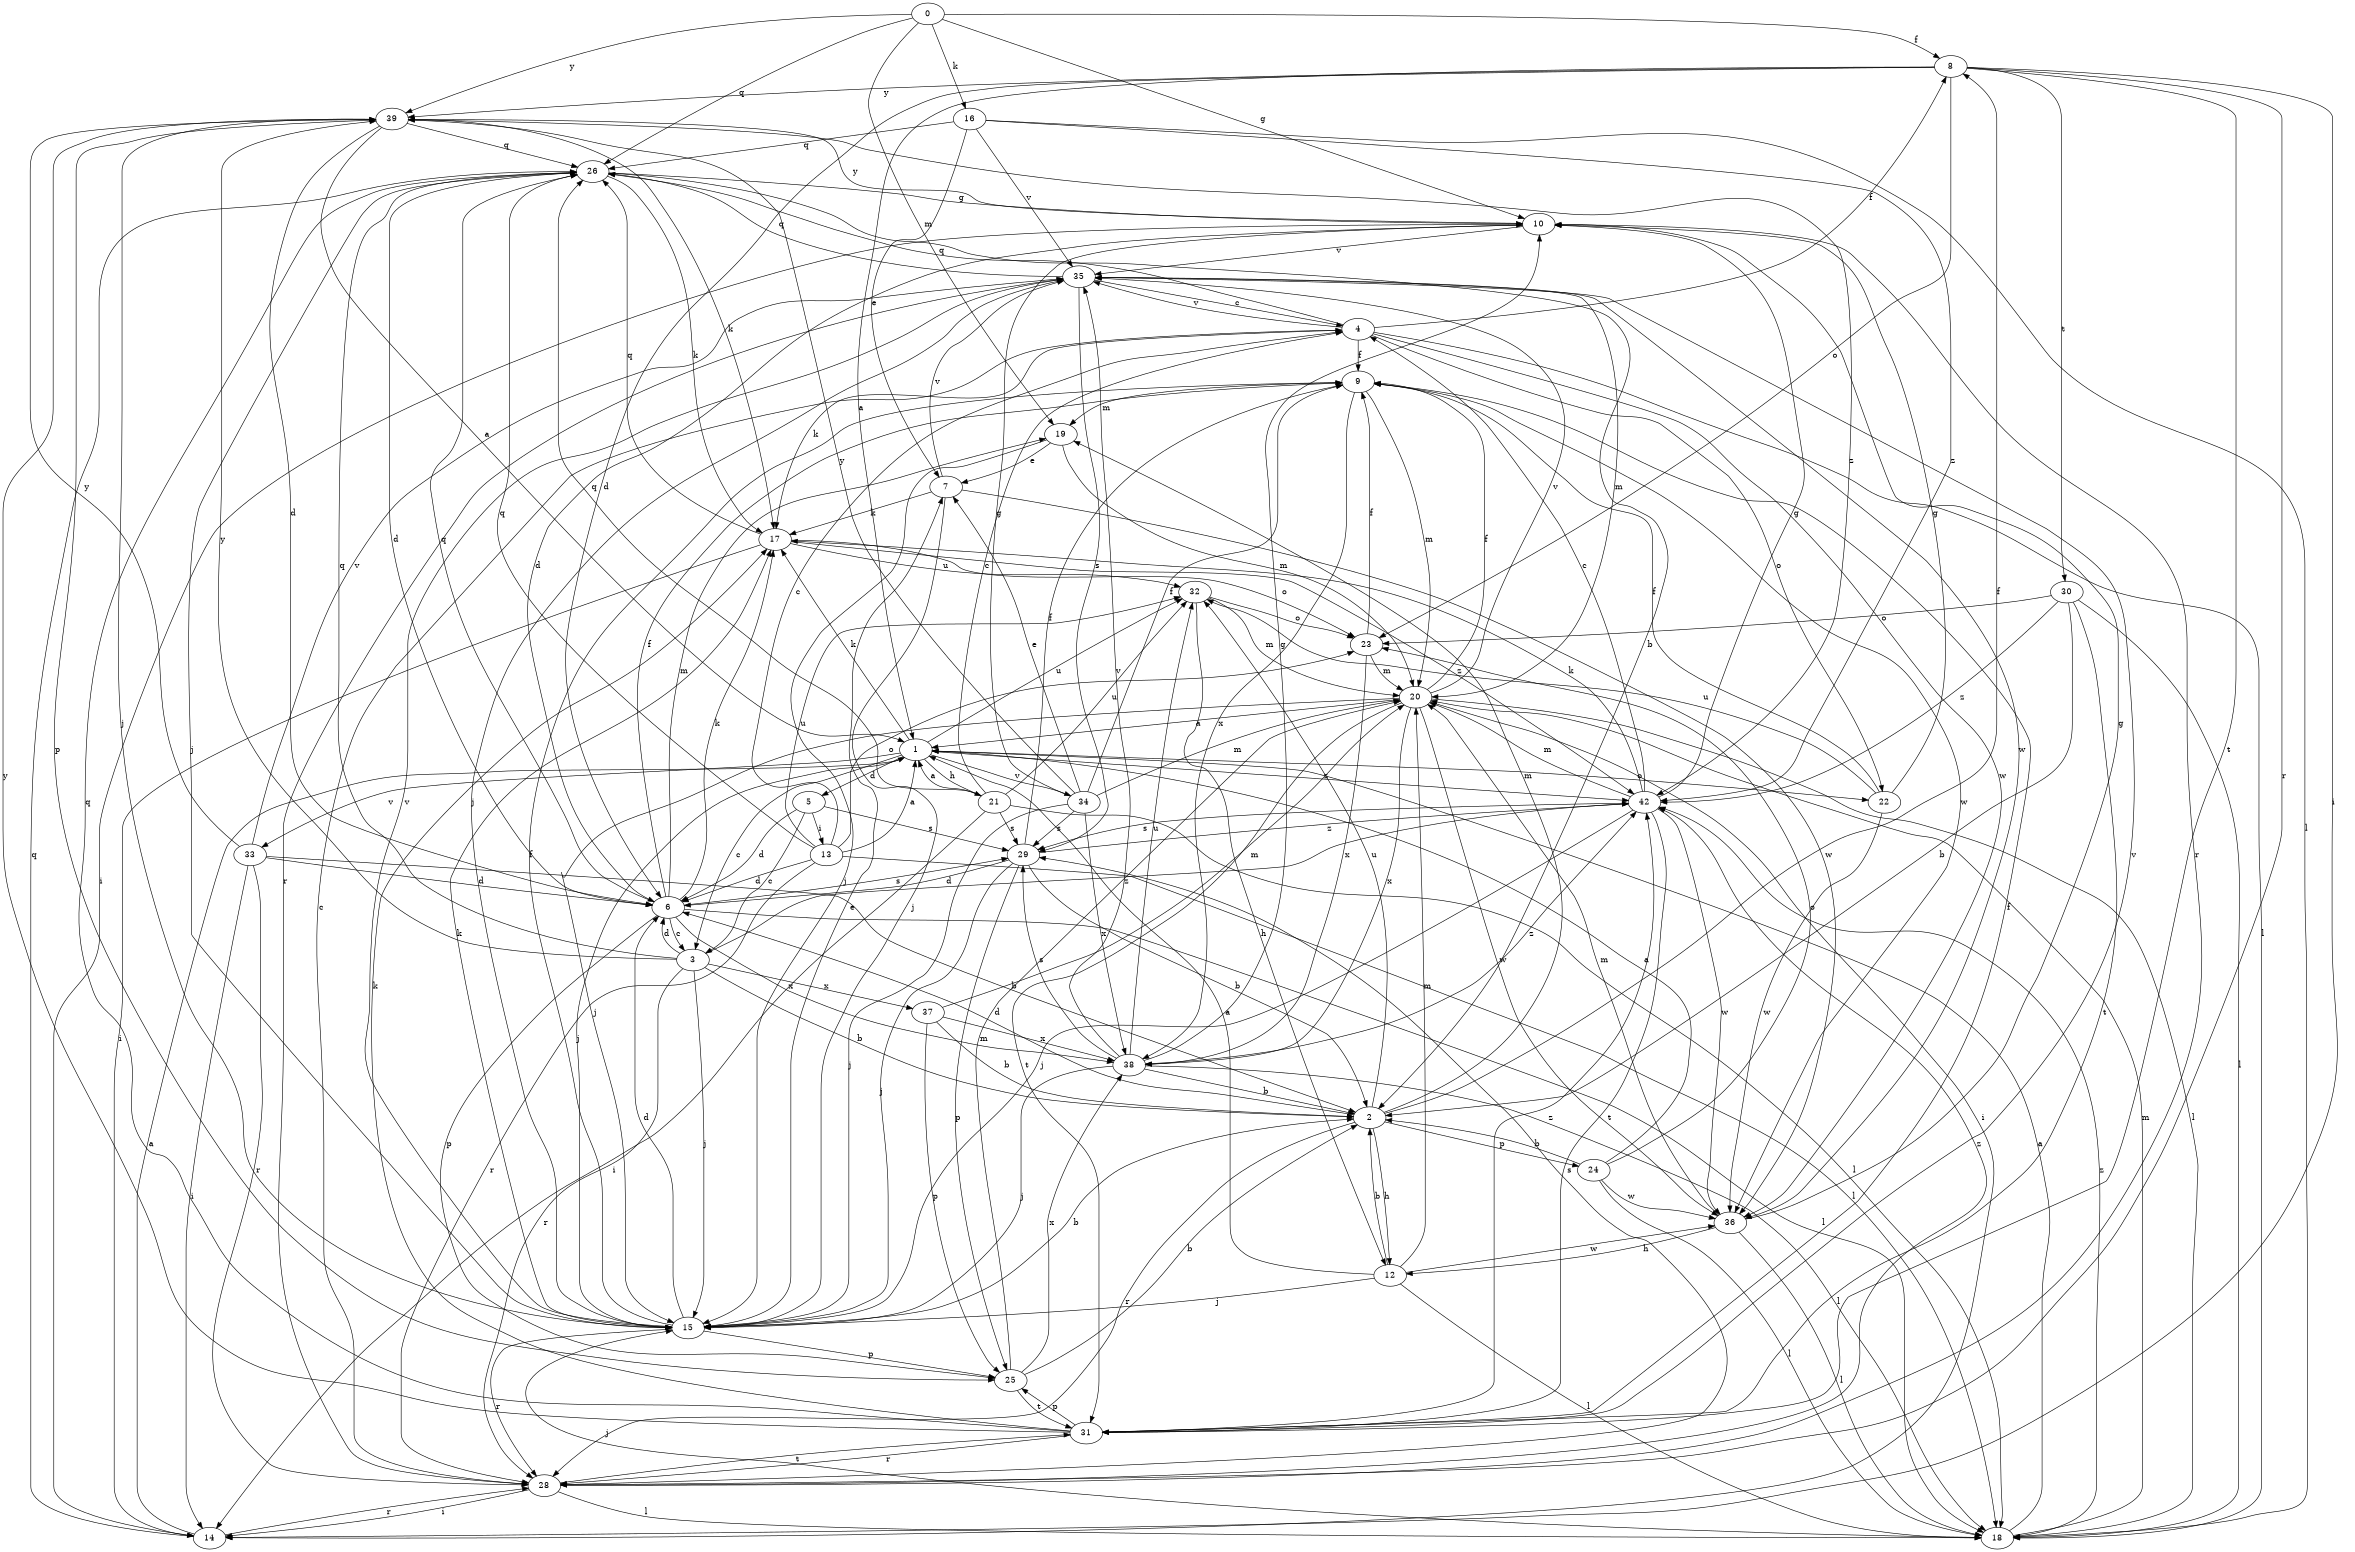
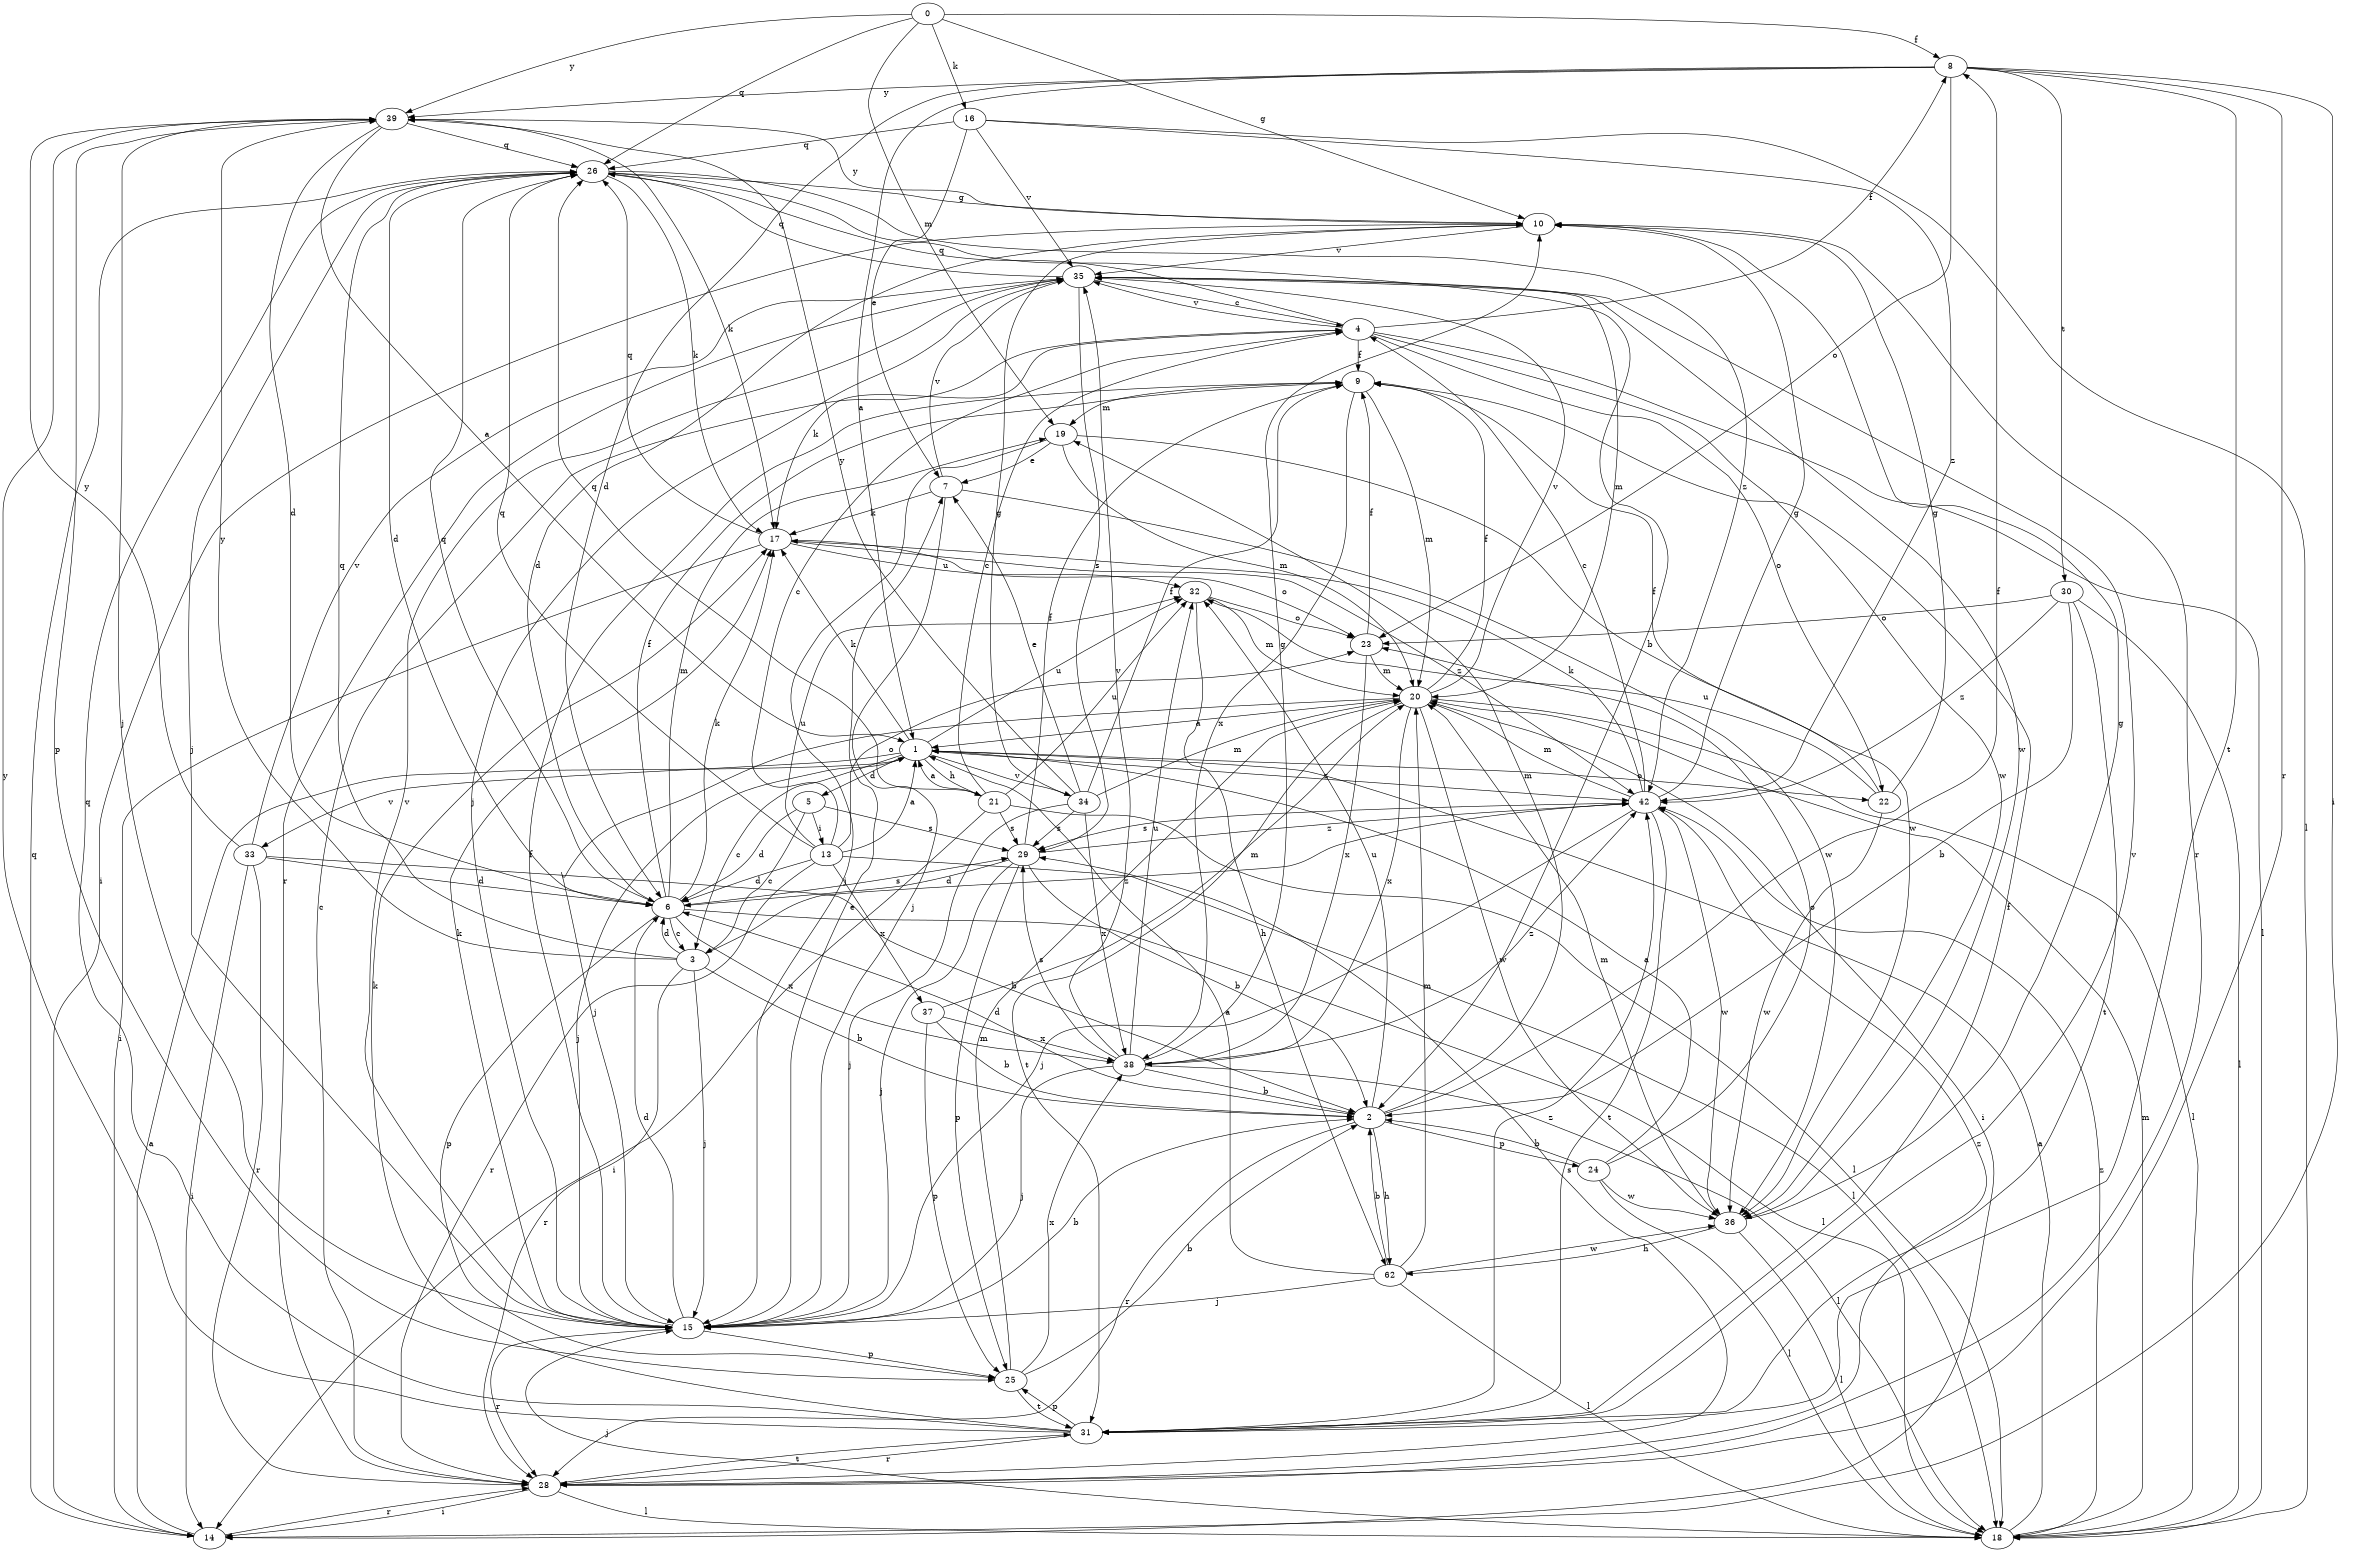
(1440, 203) -> (1400, 257)
(1904, 671) -> (1676, 668)
(803, 985) -> (863, 911)
(1390, 1275) -> (1390, 1275)
